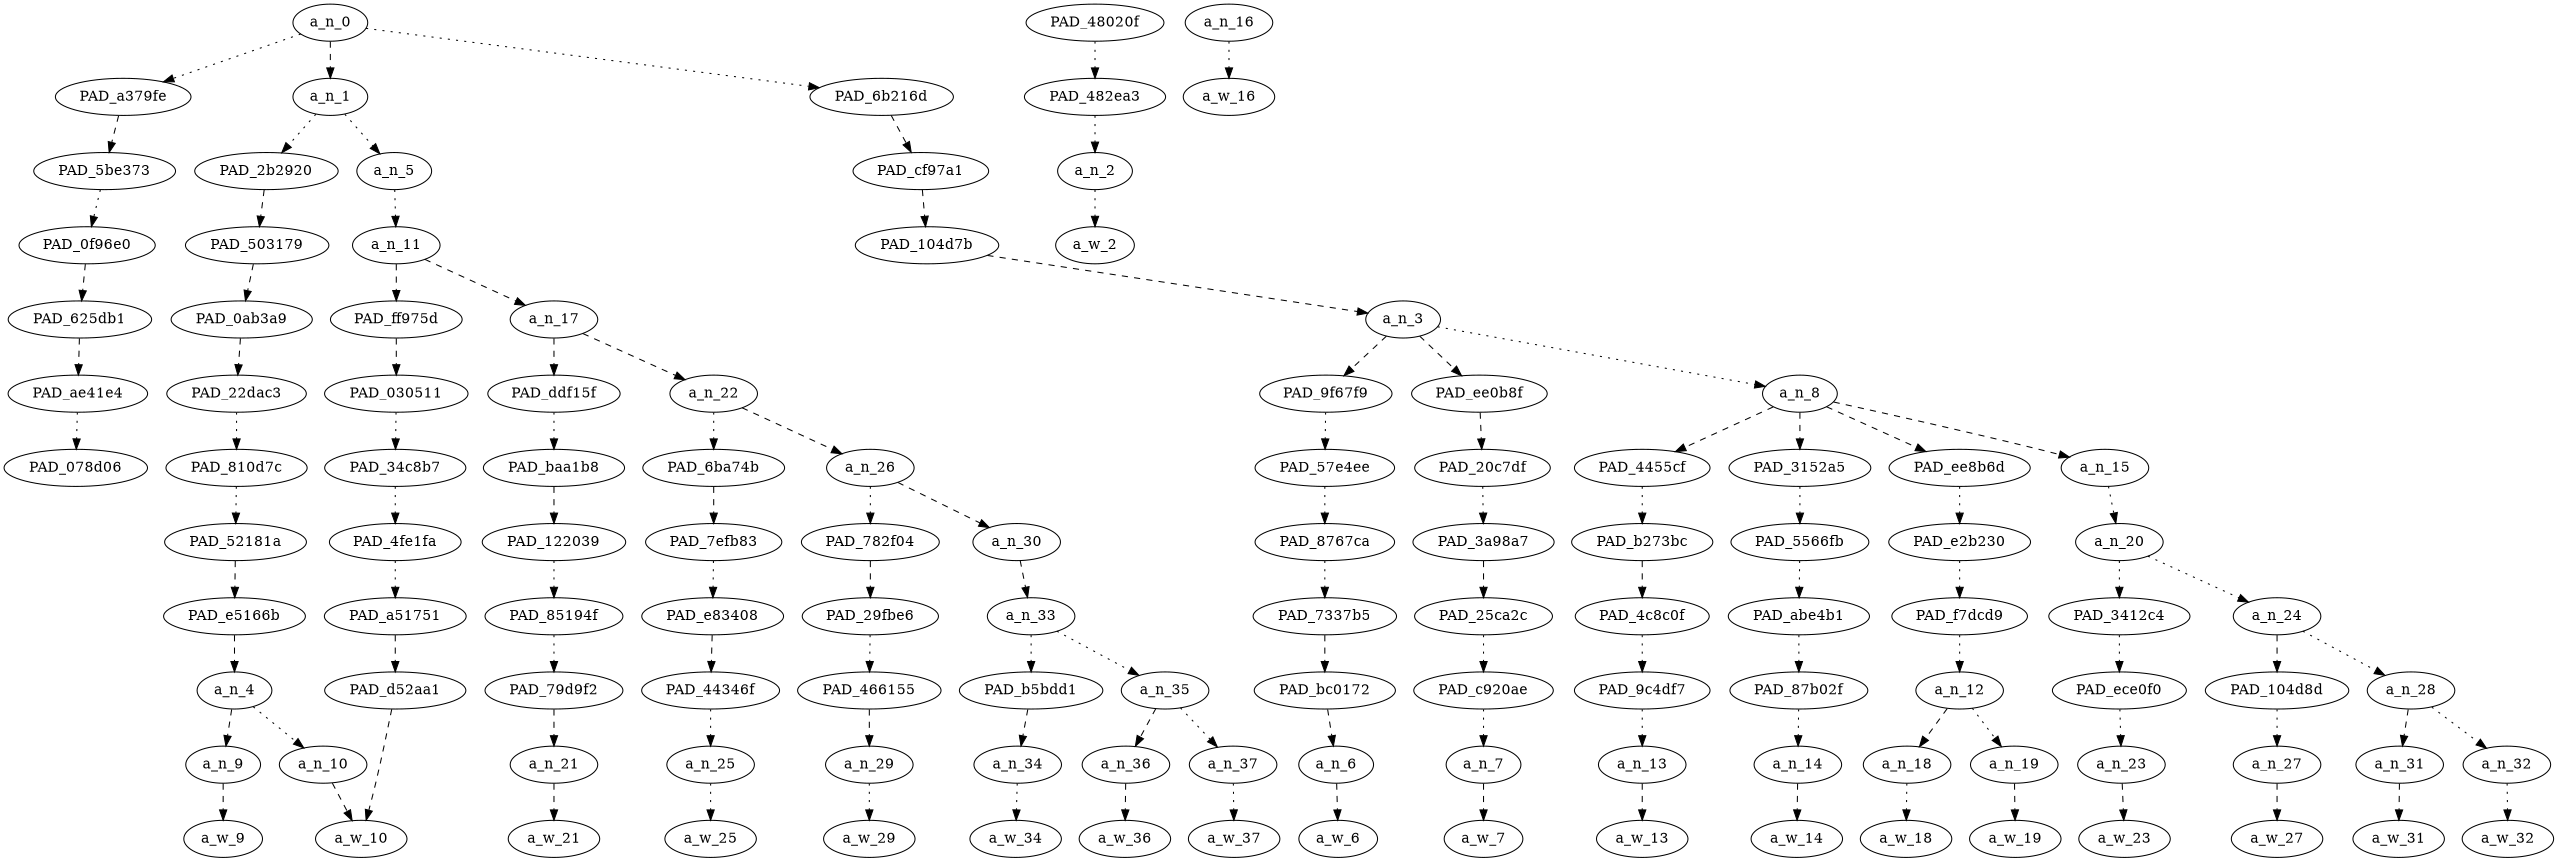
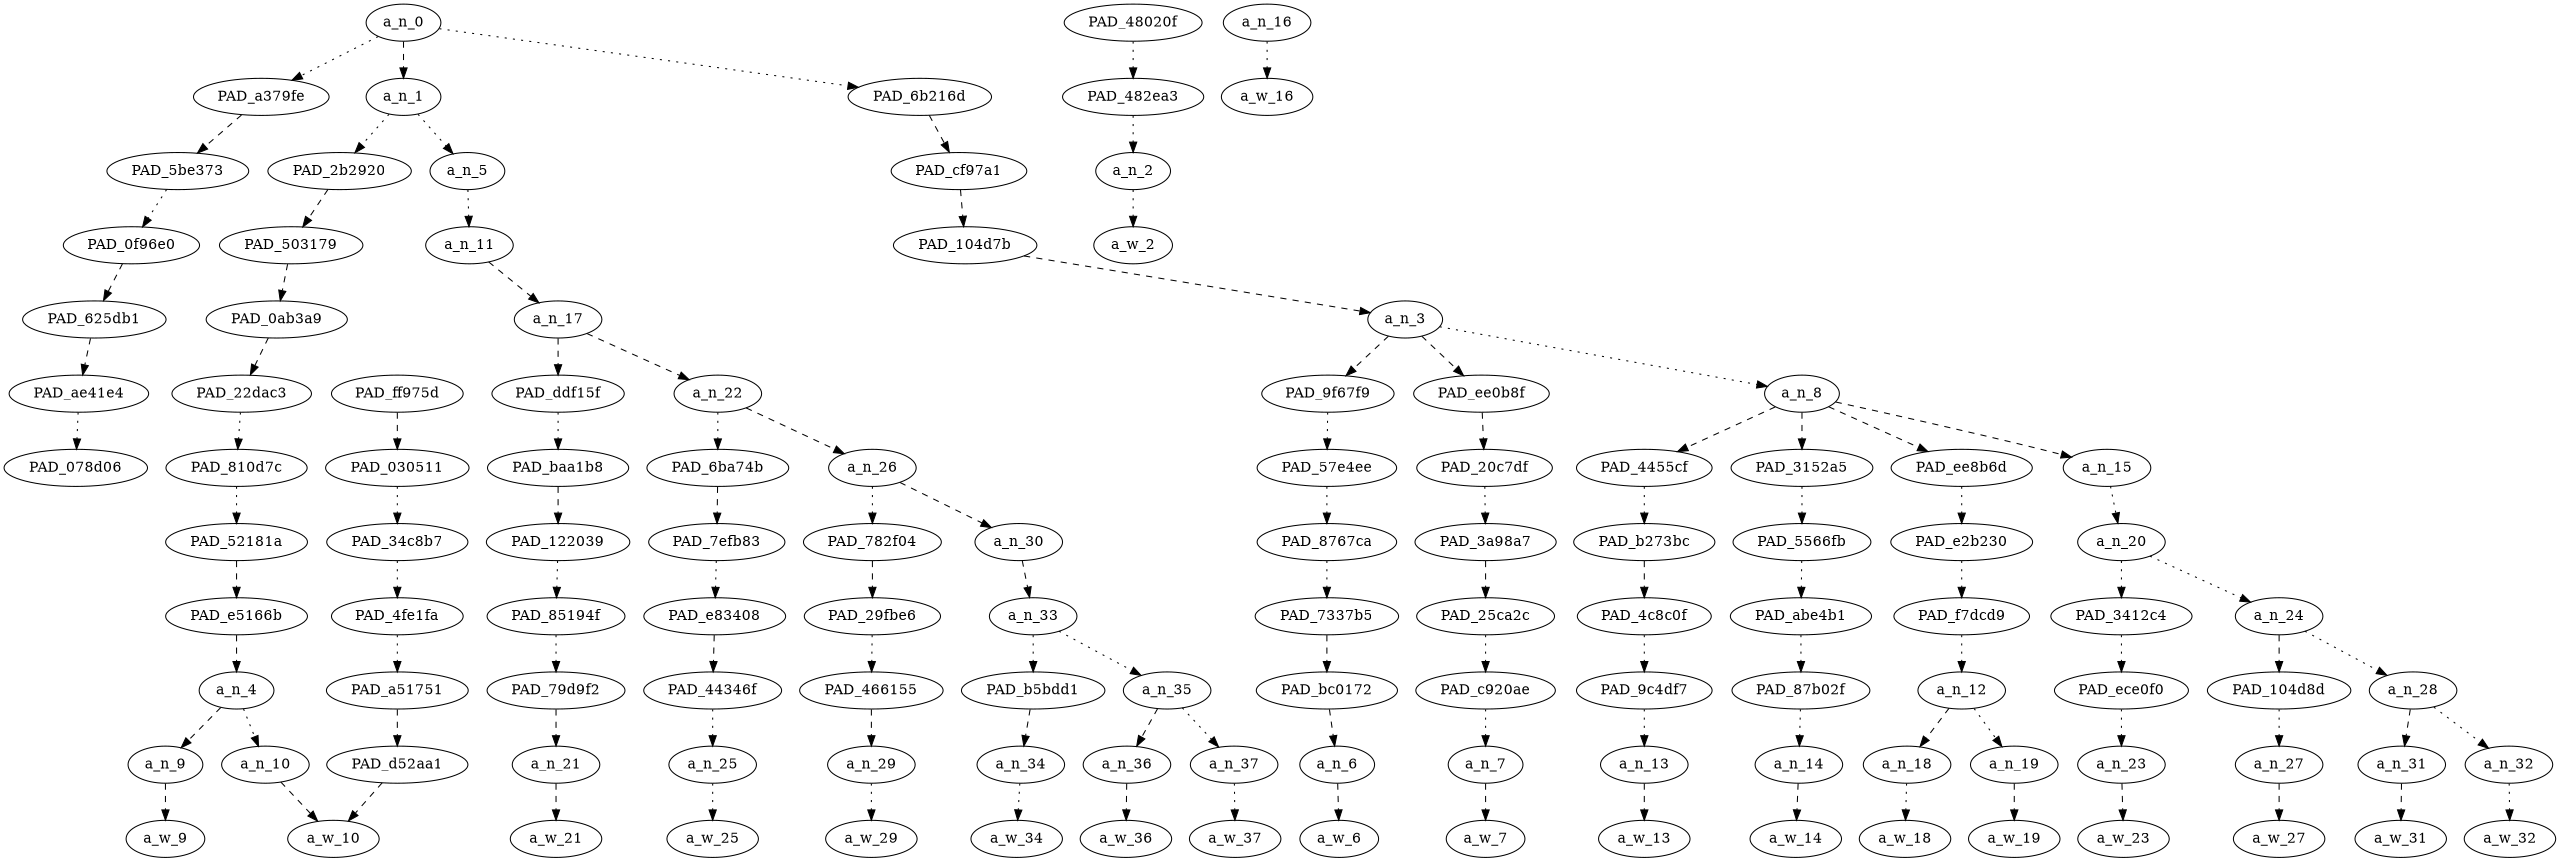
(396, 277) -> none
